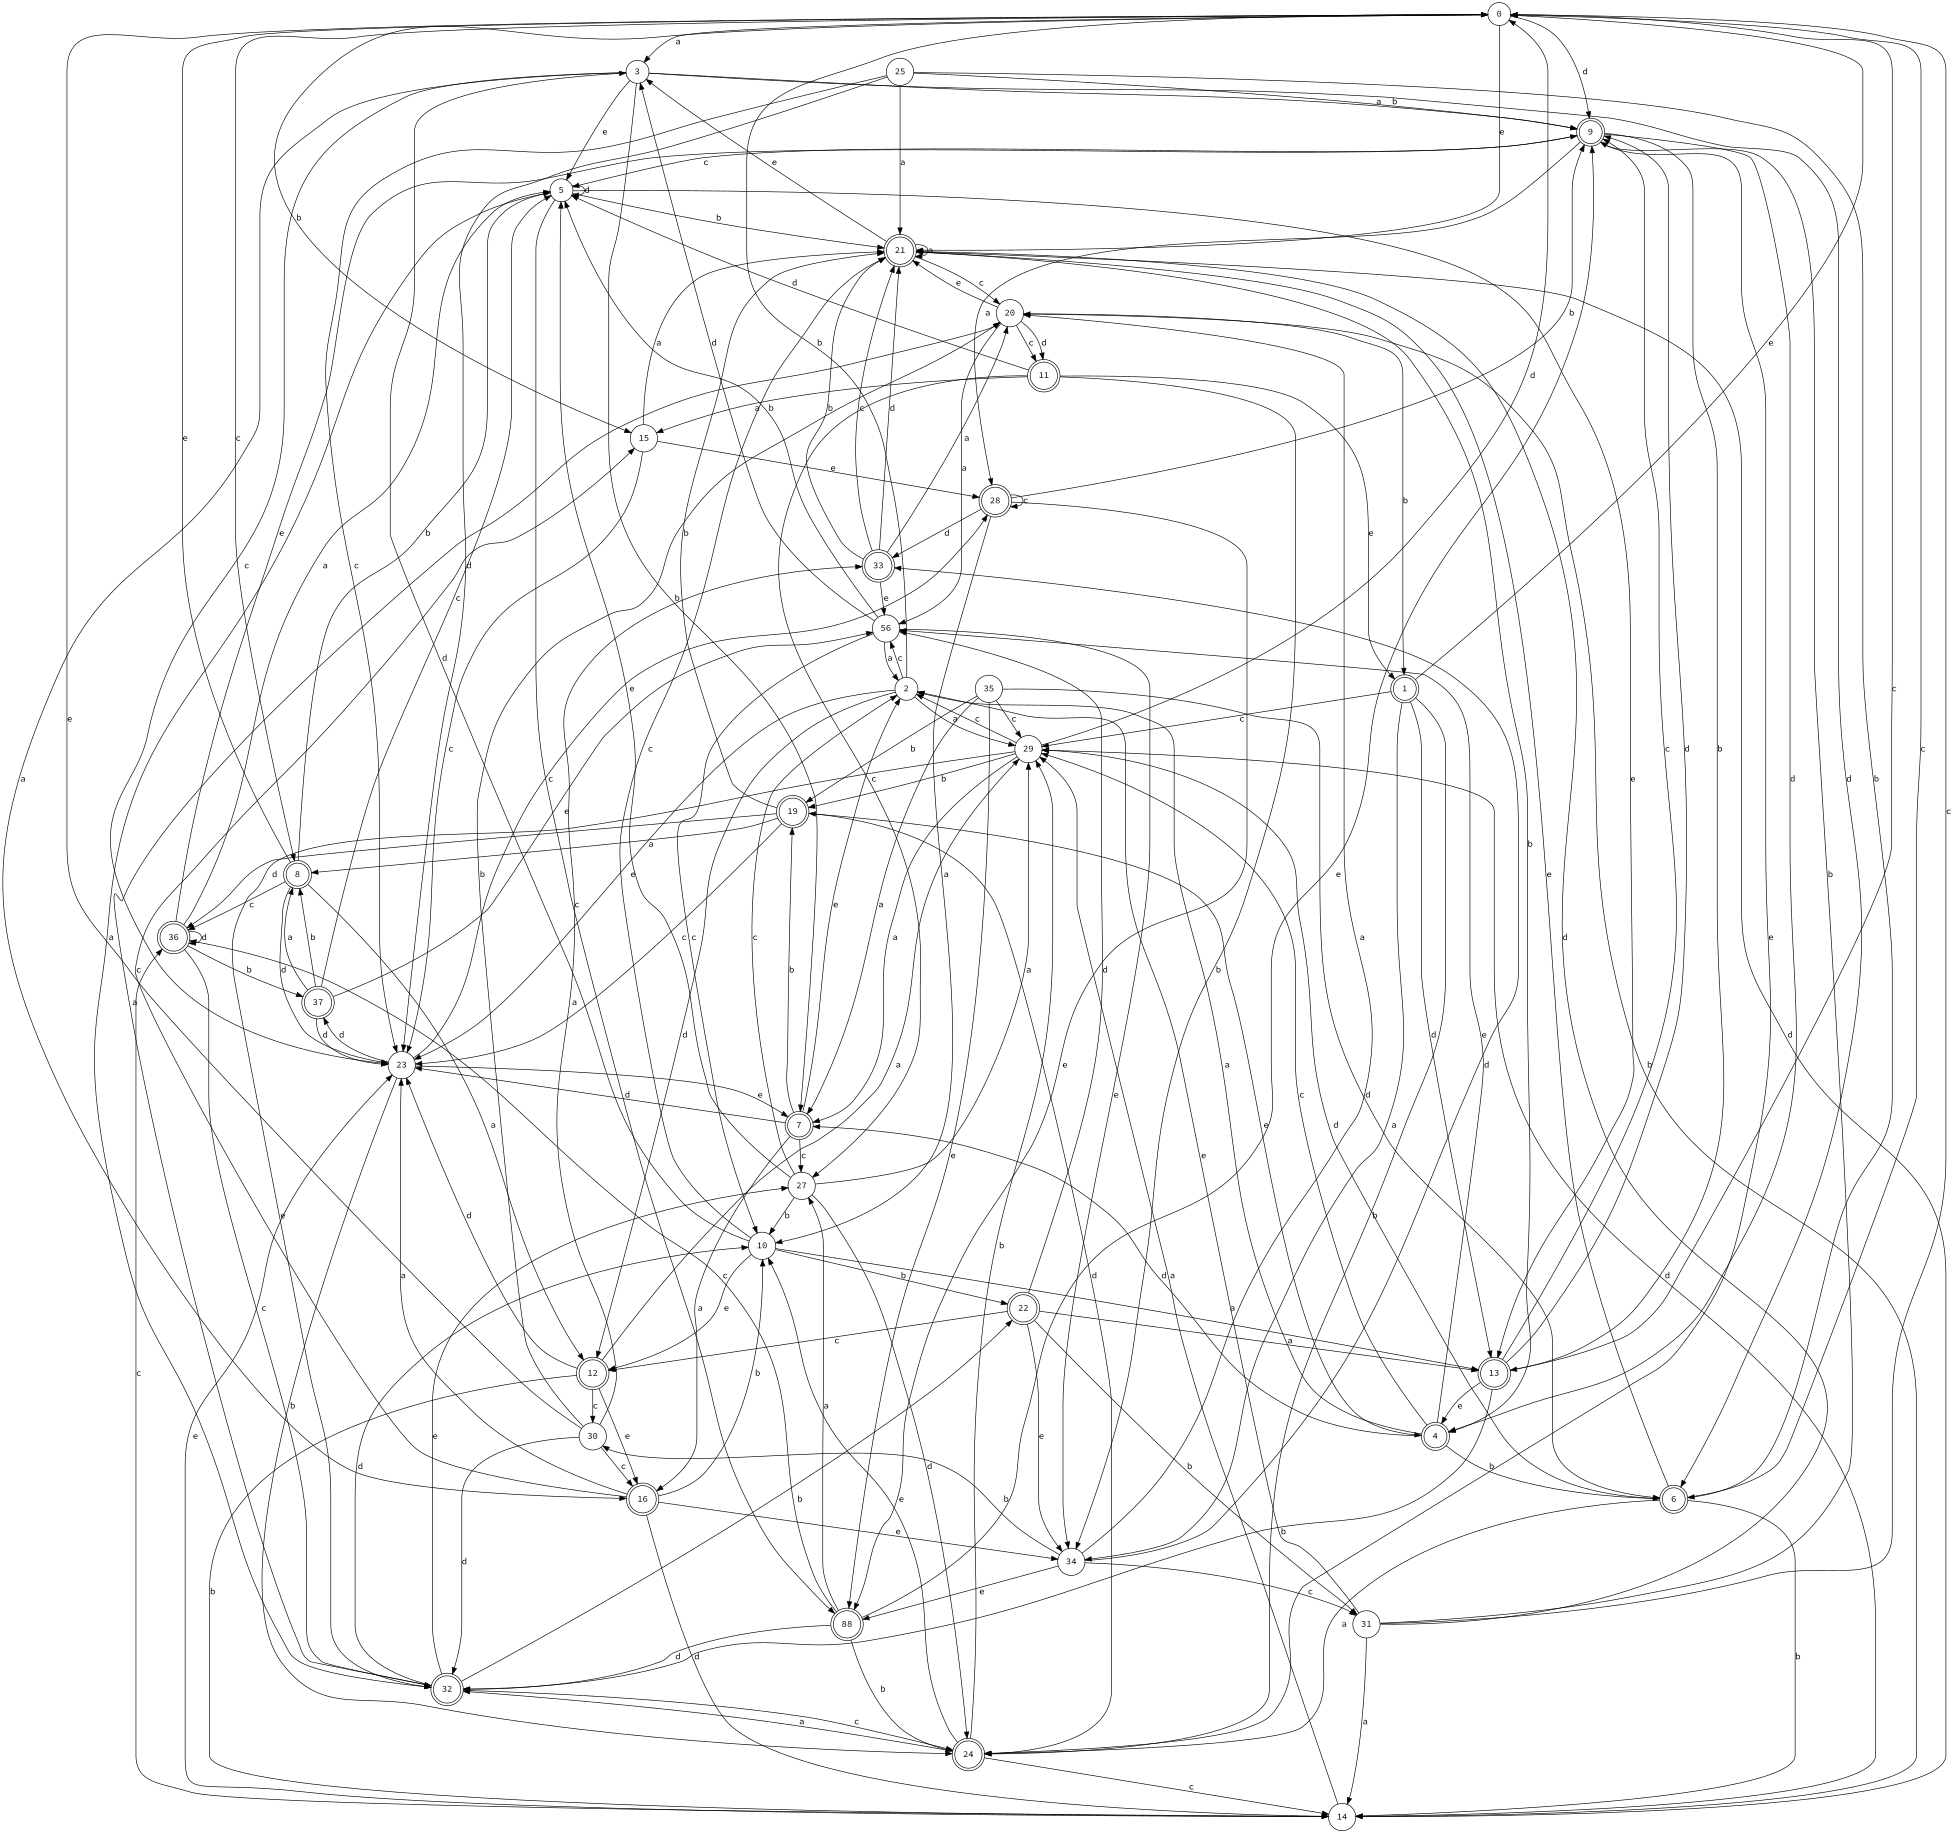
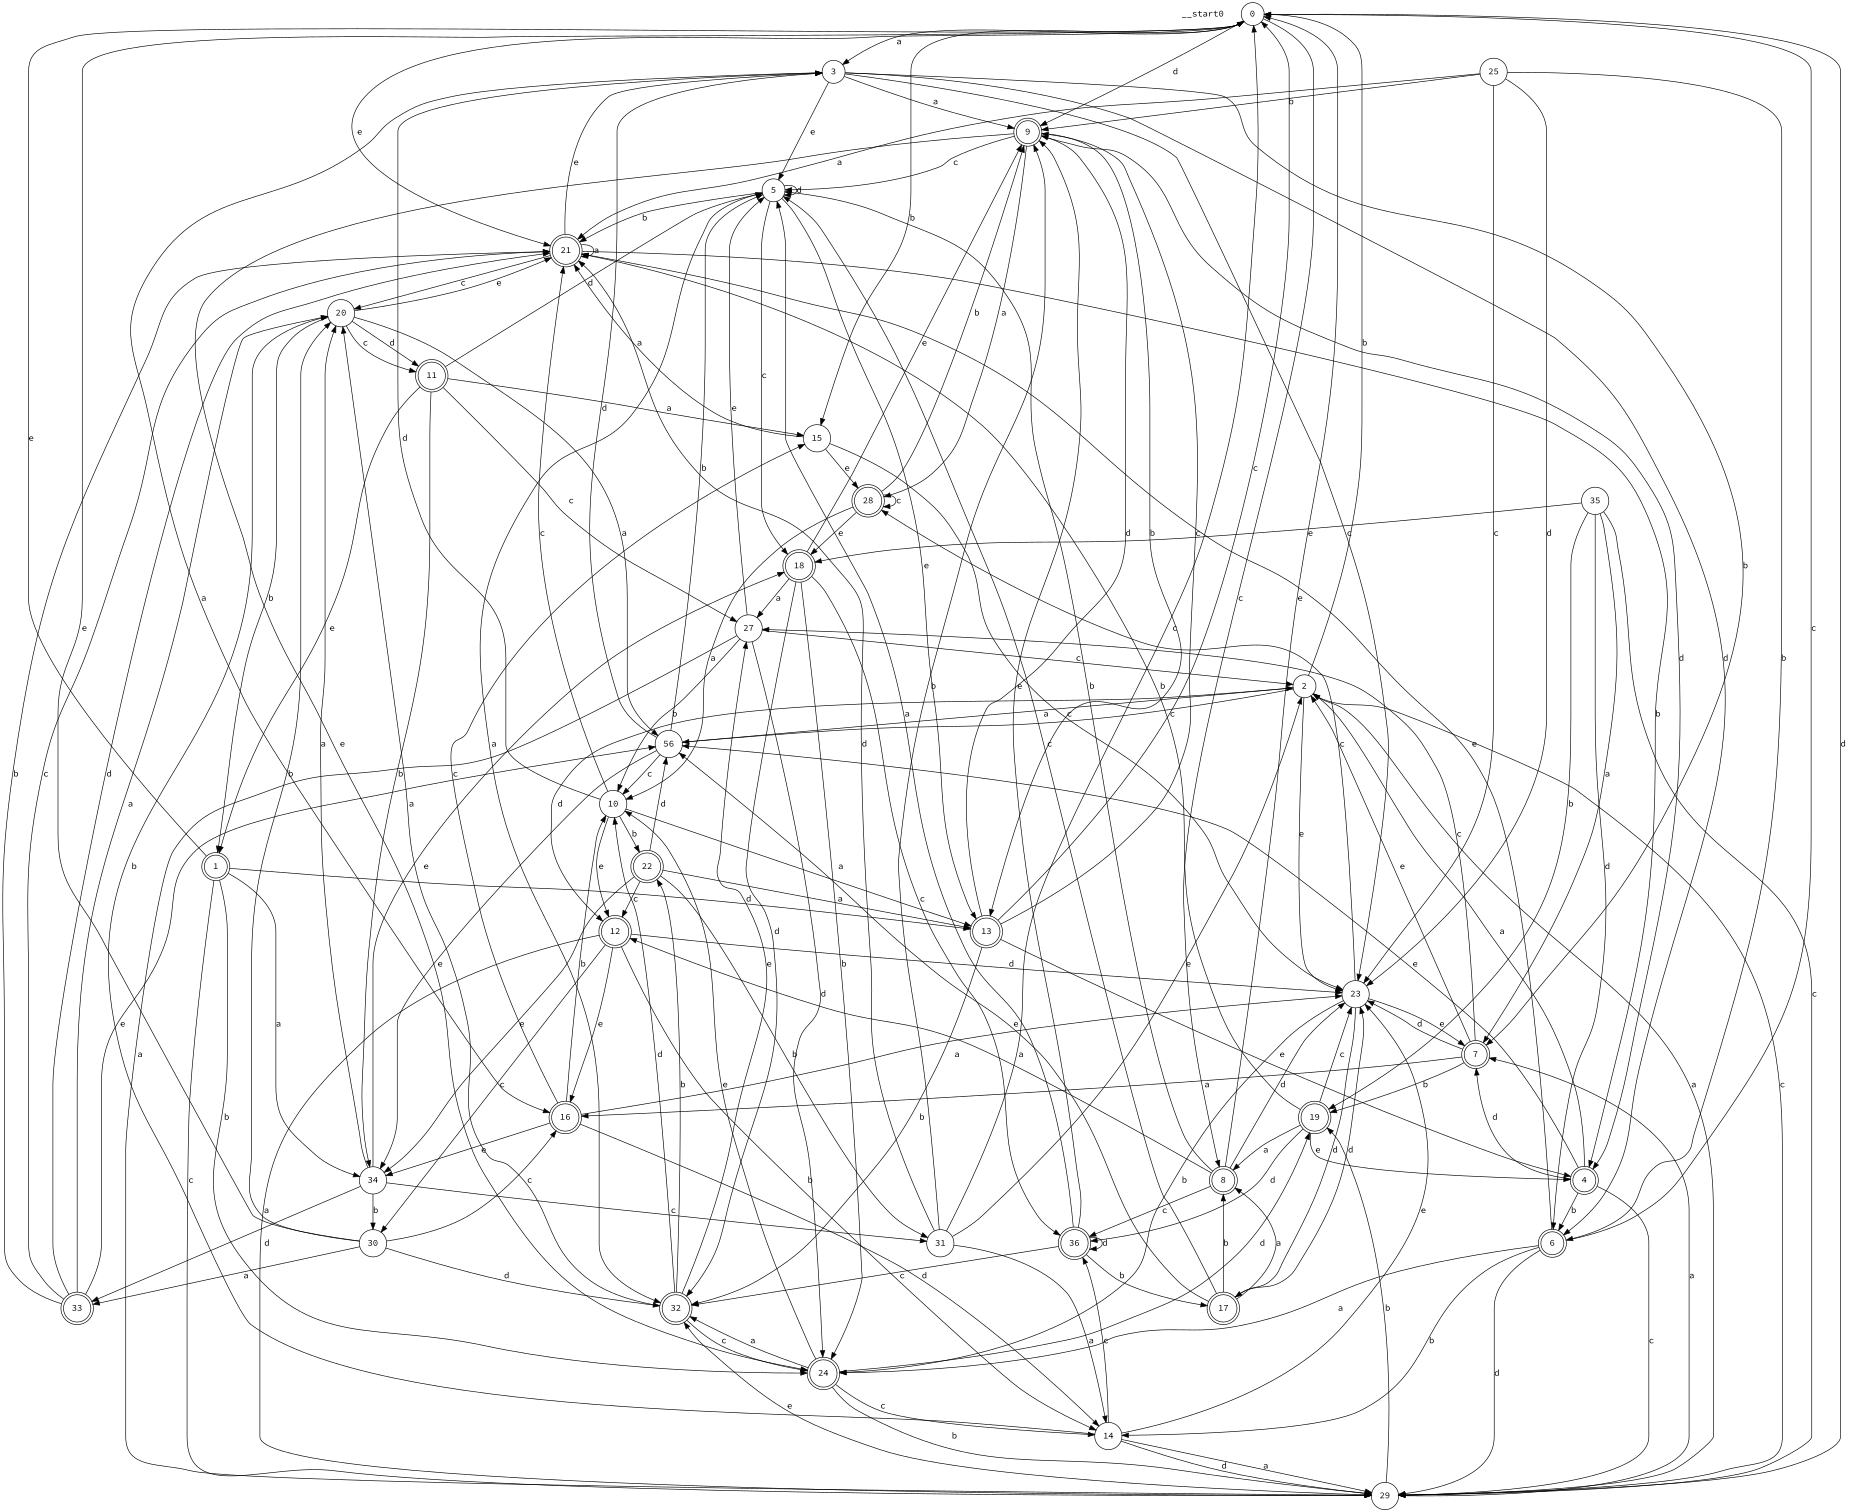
none -> (1203, 14)
(940, 532) -> none
(1756, 981) -> none
(318, 1003) -> (1223, 1308)
(847, 1624) -> (799, 566)
